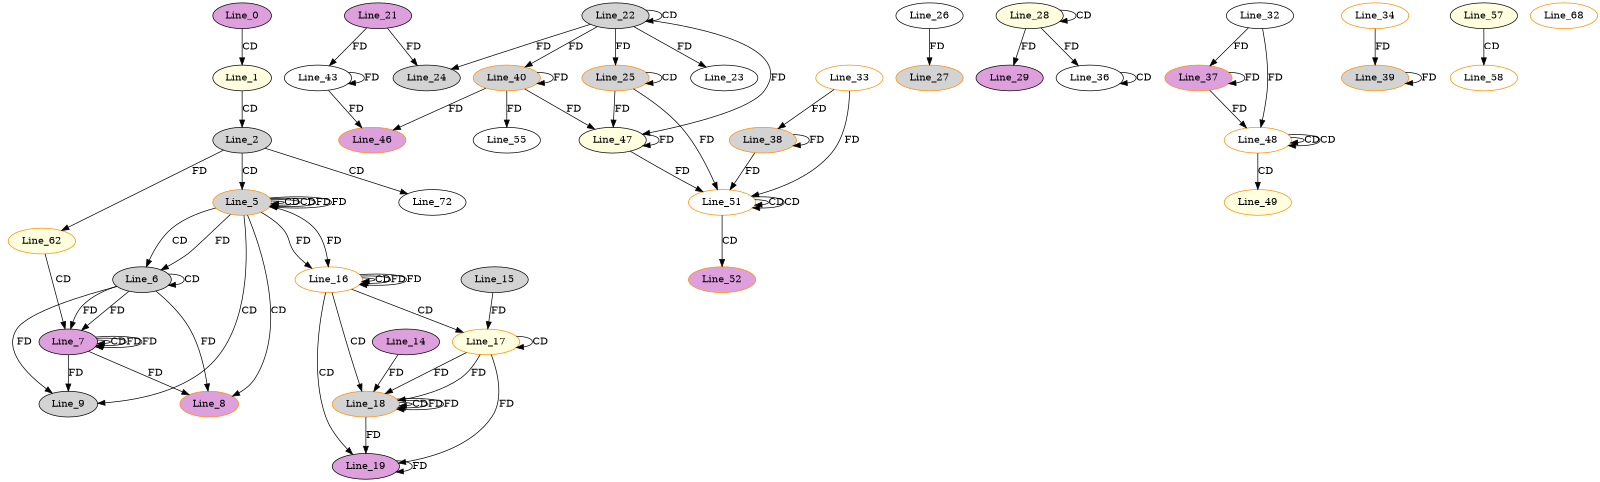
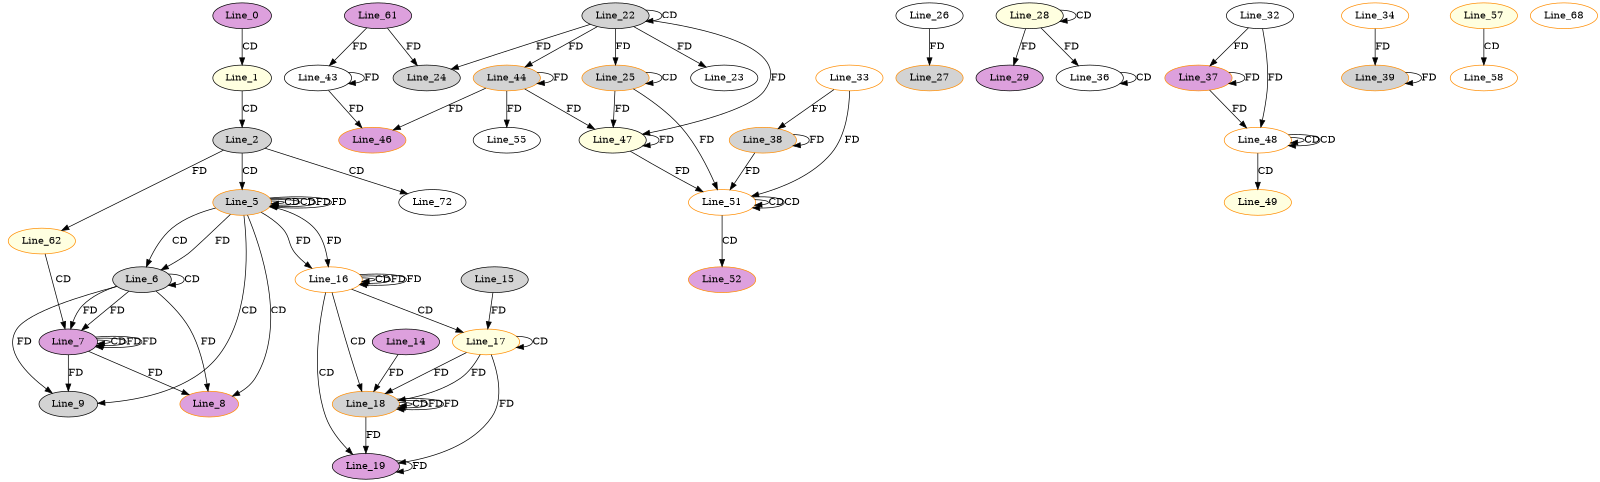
(378, 16) -> (378, 16)
(1484, 16) -> (1484, 16)
(507, 78) -> (507, 78)
